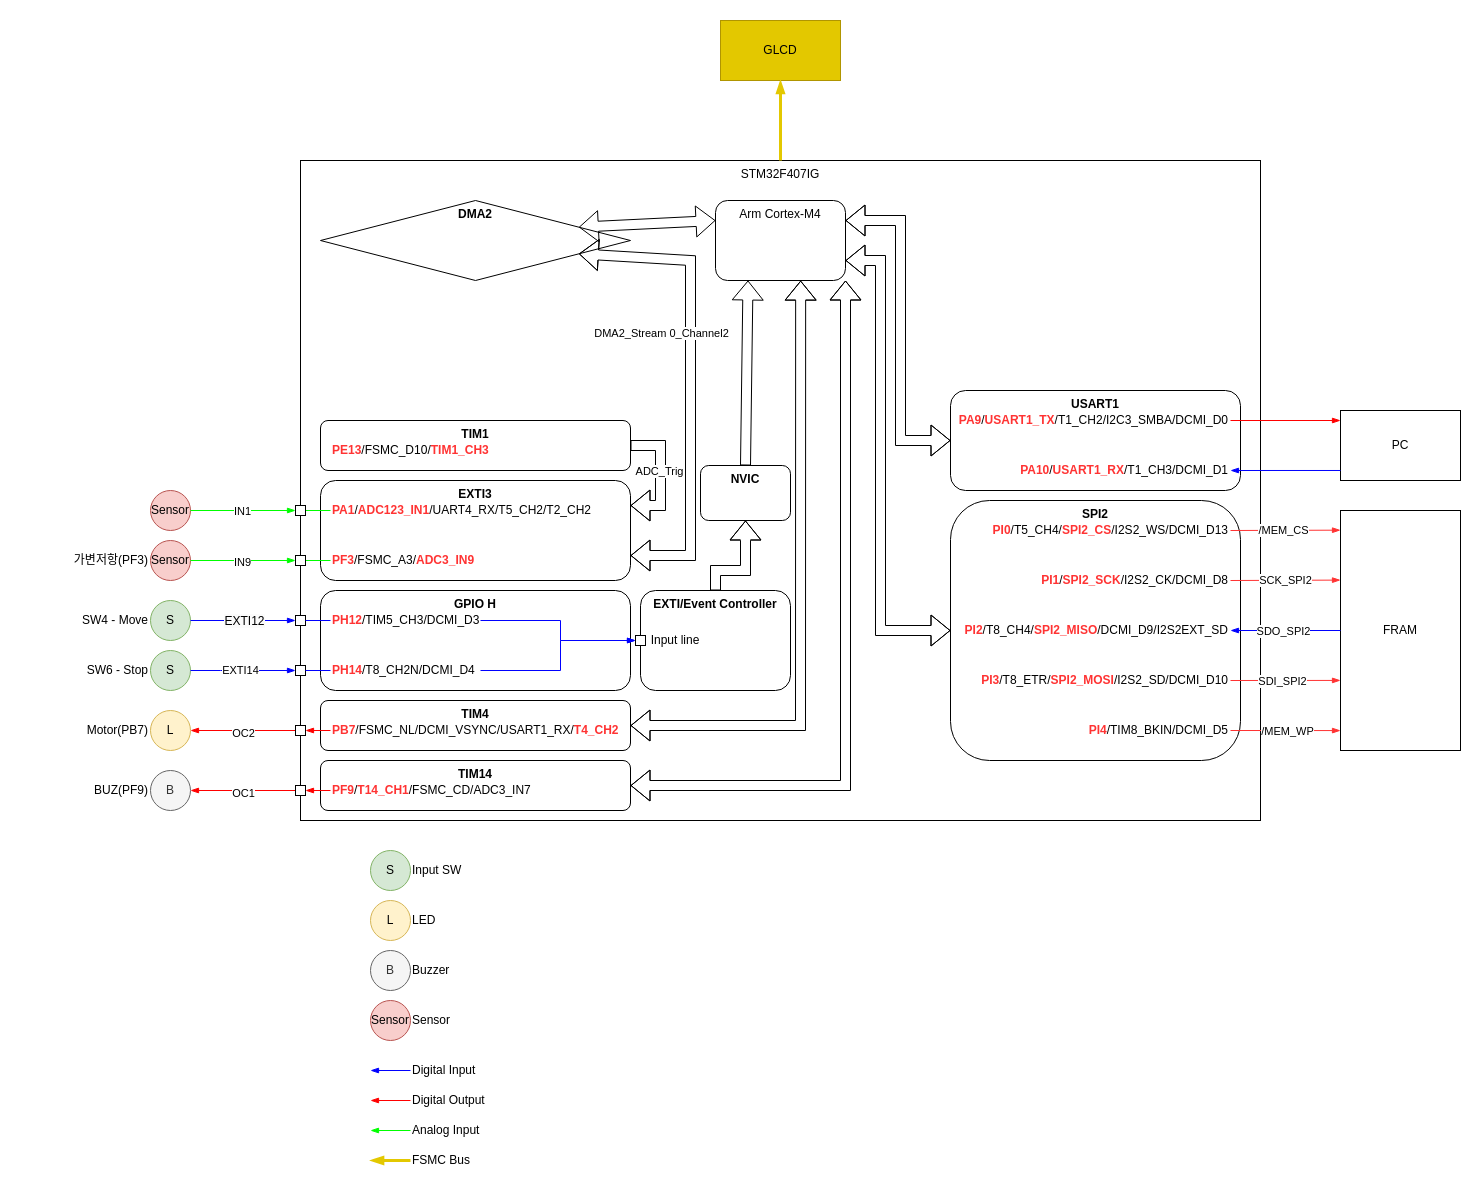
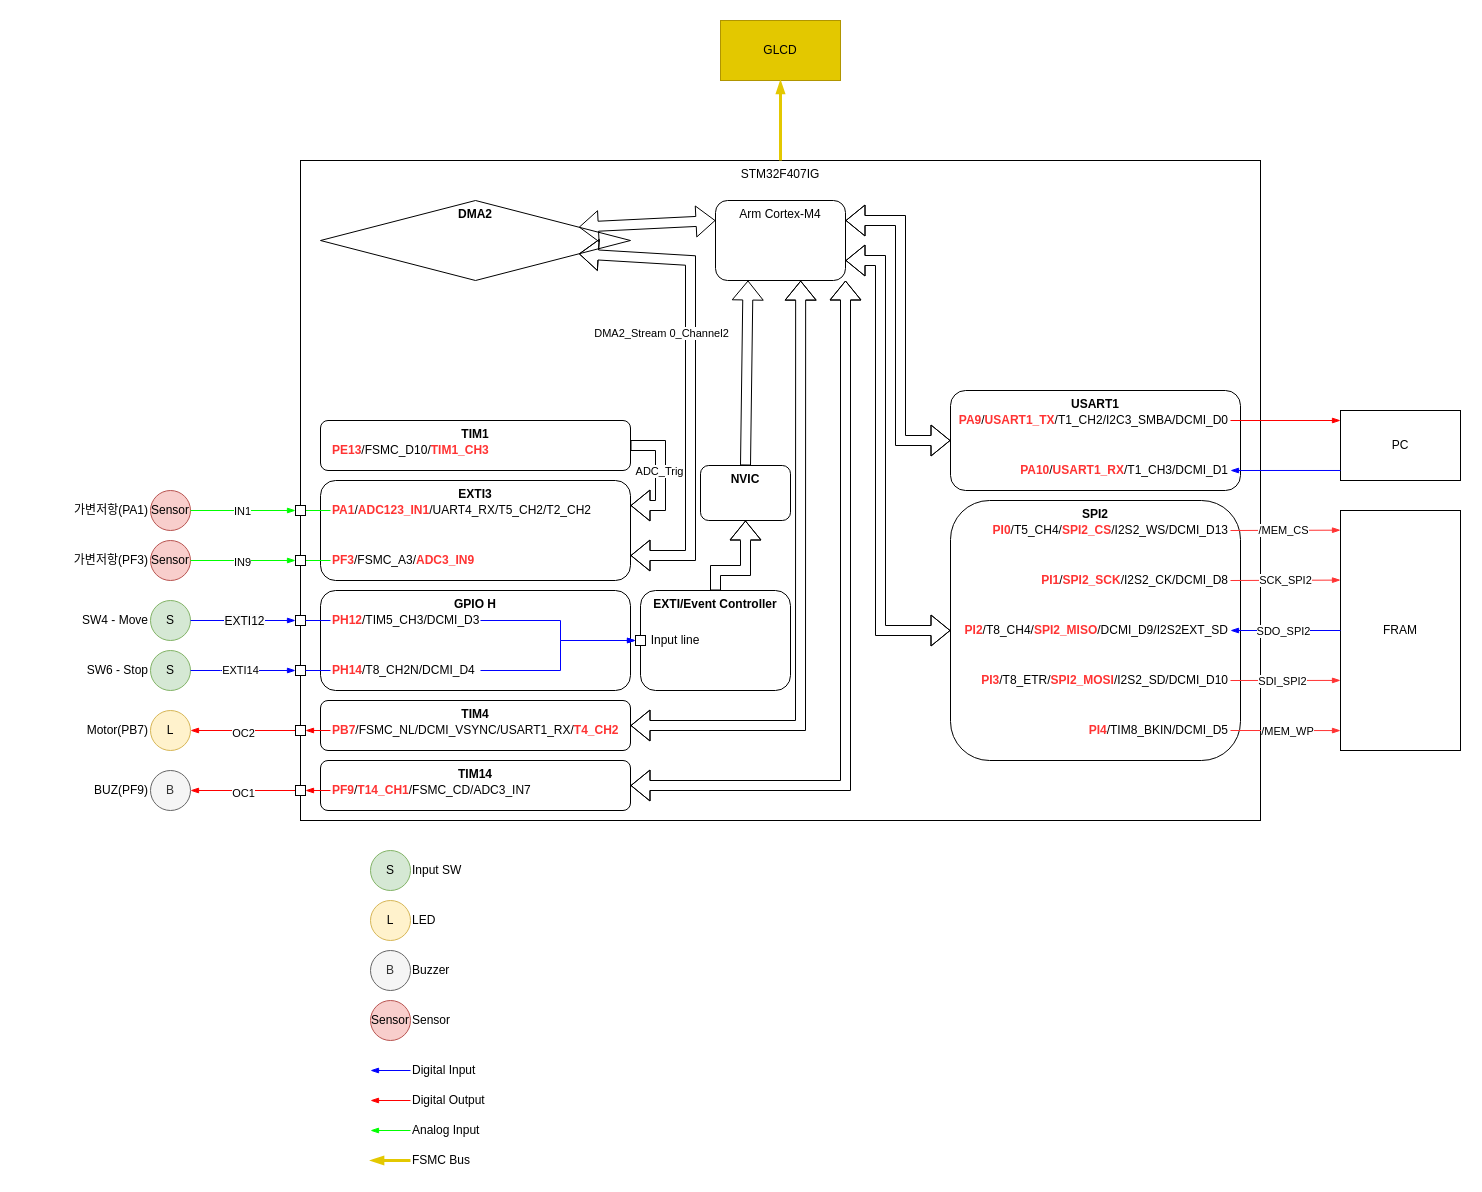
none -> (86, 511)
